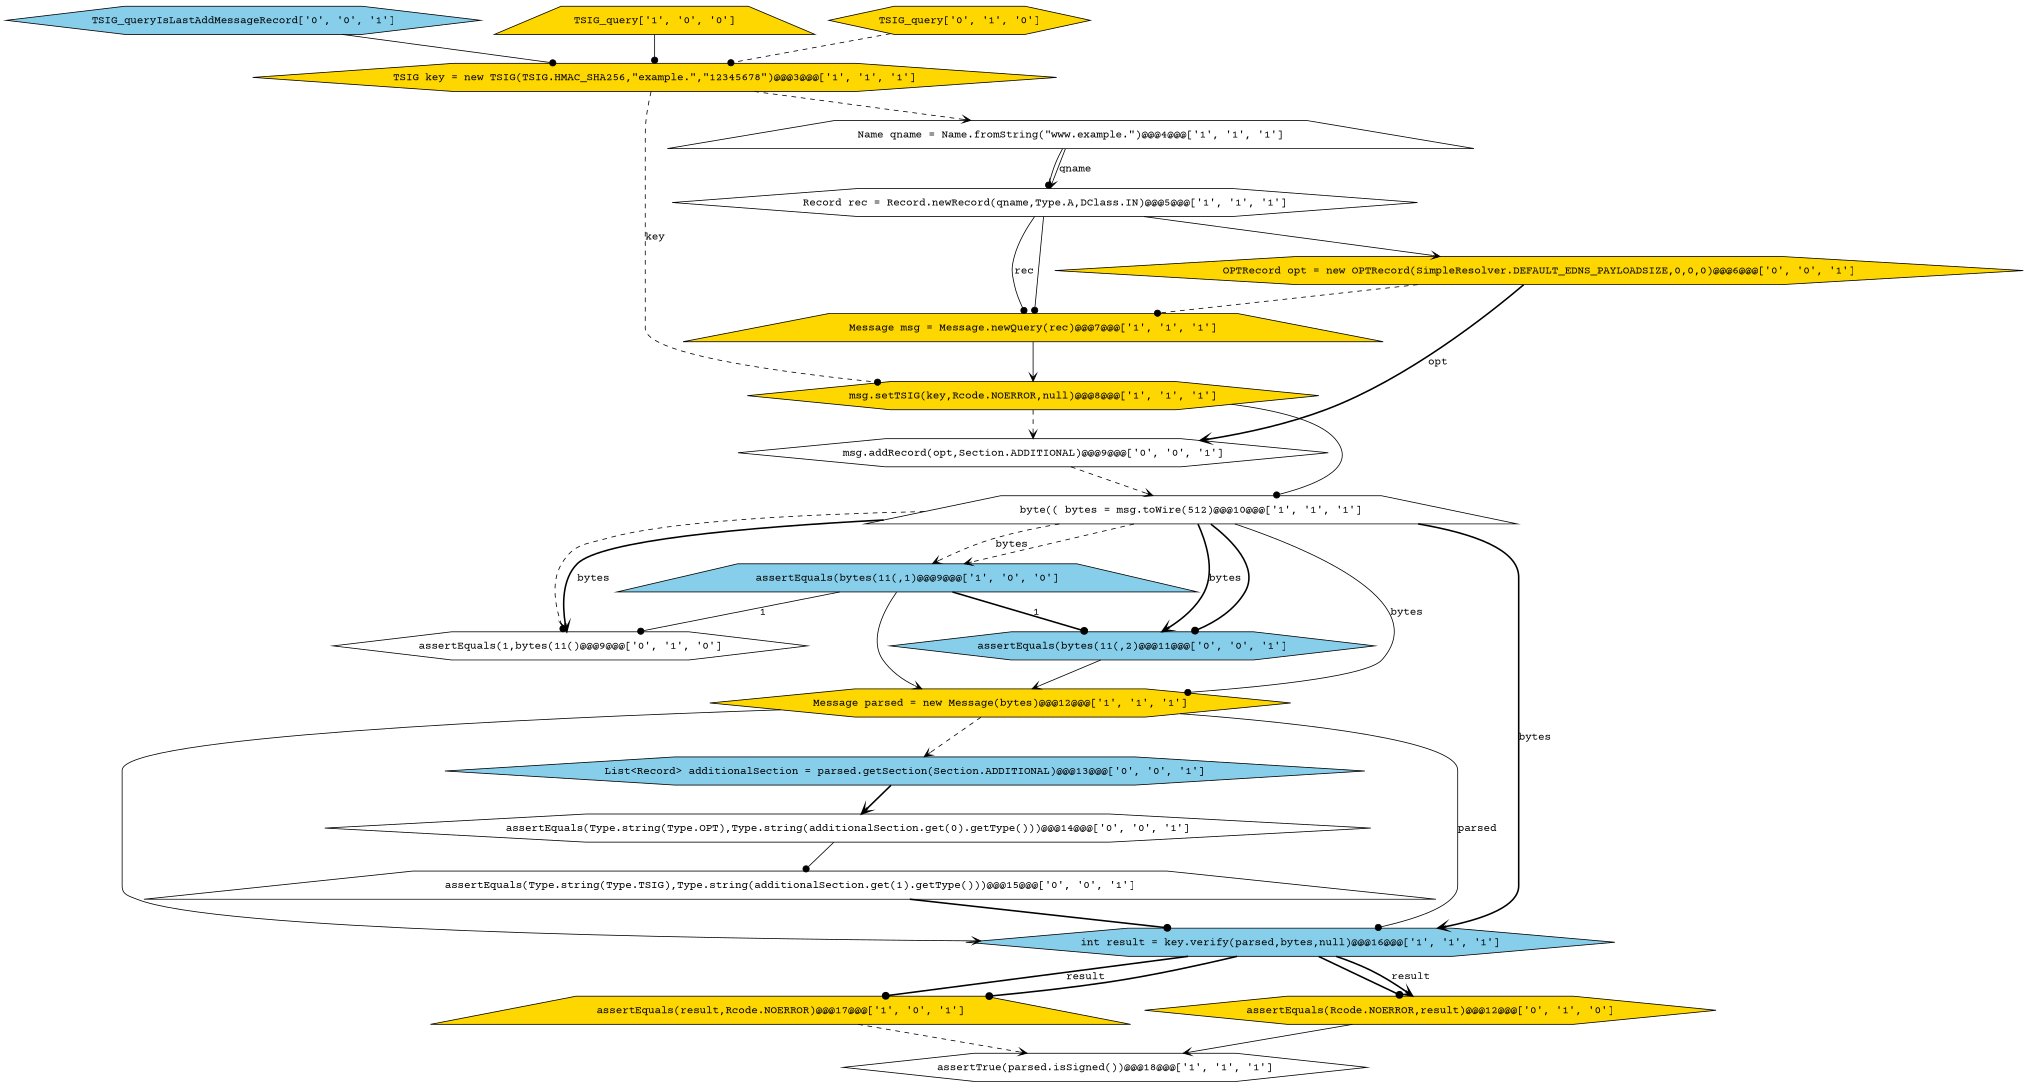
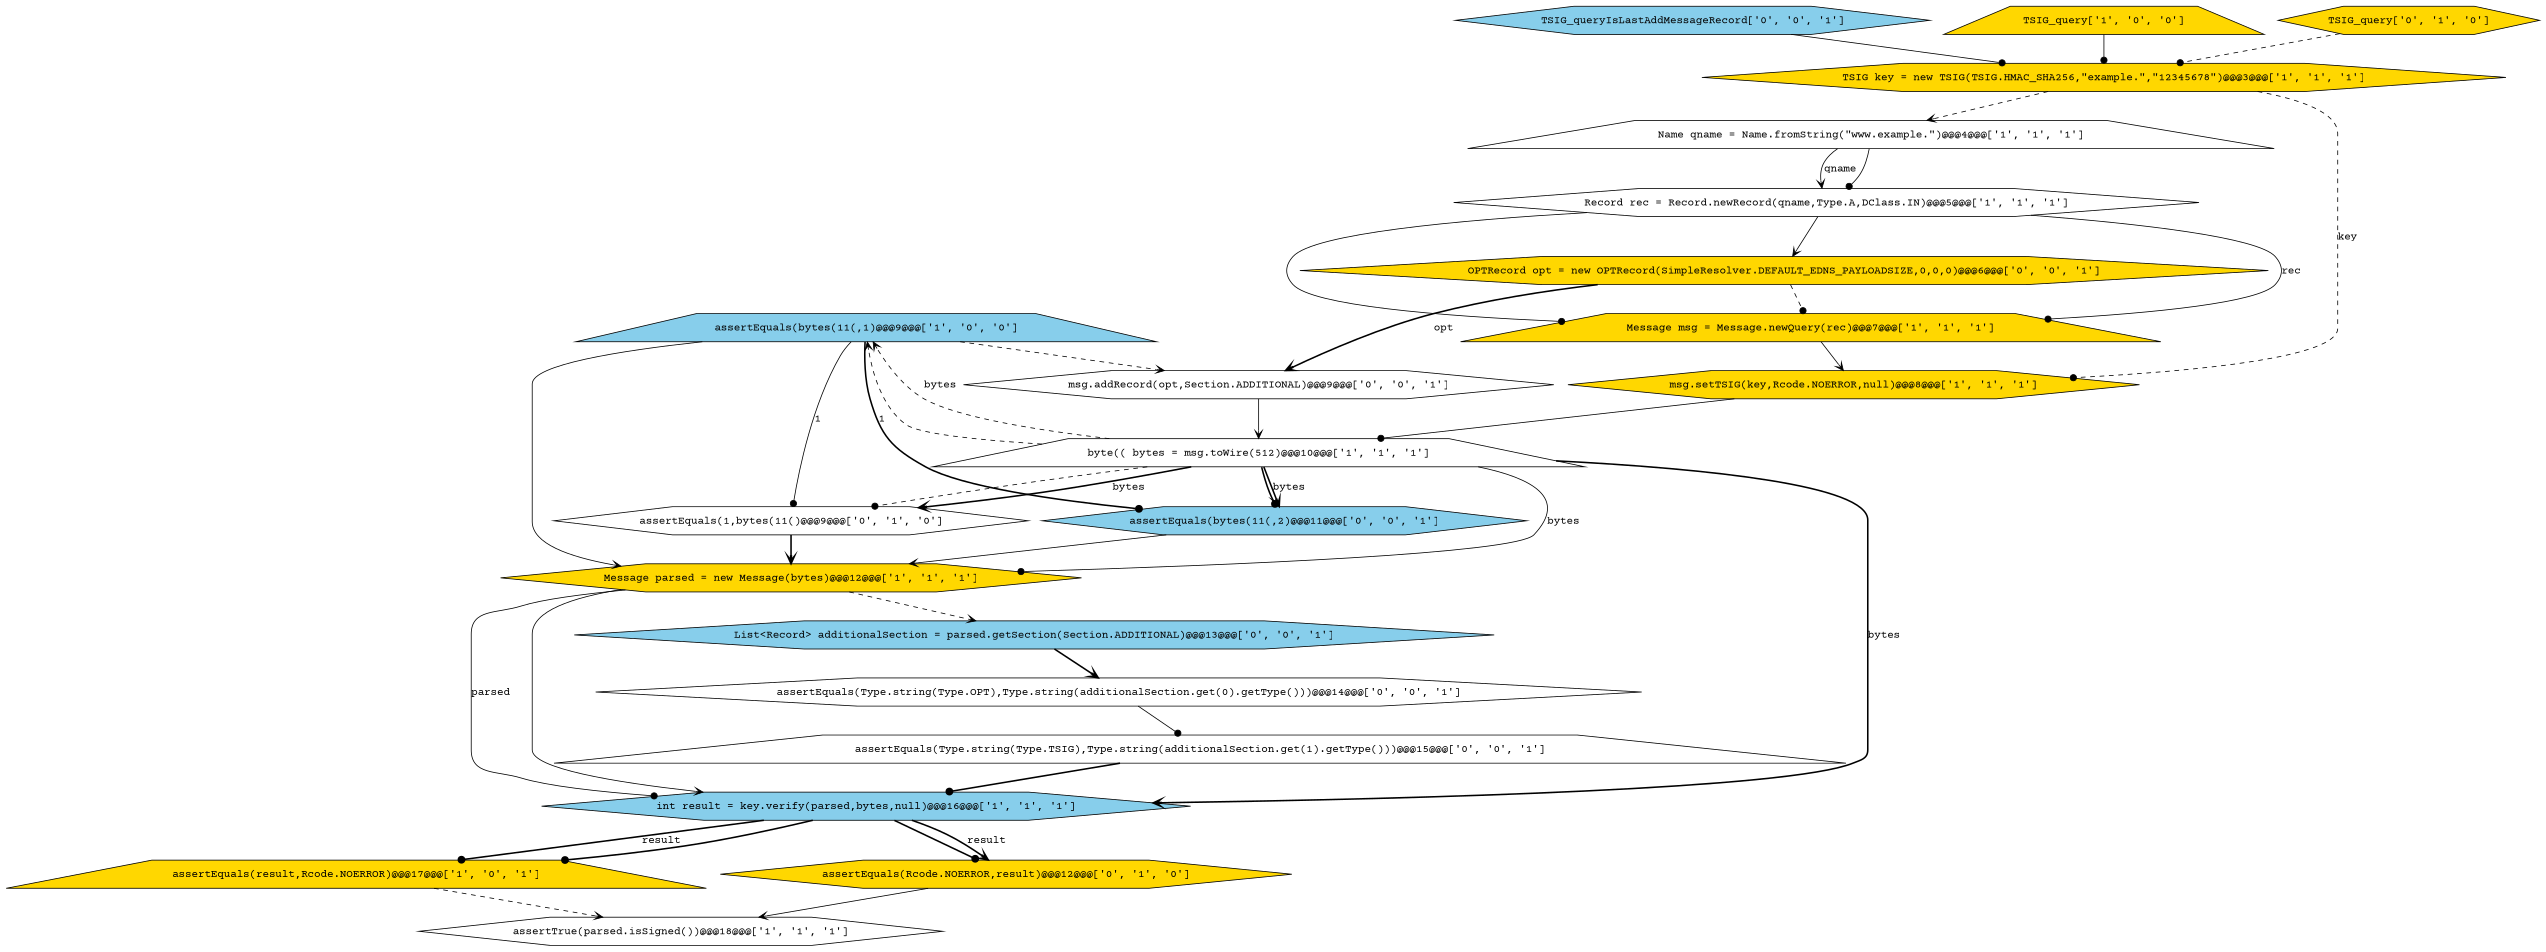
(1033, 420) -> (1058, 356)
(1108, 480) -> (1259, 415)
none -> (791, 545)
